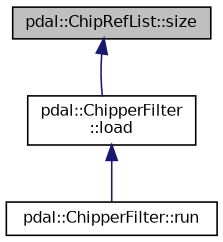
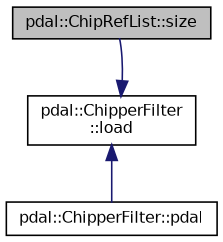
(101, 75) -> (122, 59)
(112, 219) -> (112, 219)
